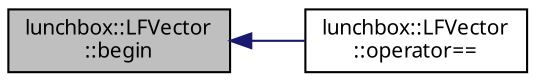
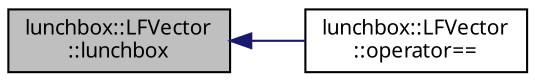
(119, 41) -> (119, 41)
